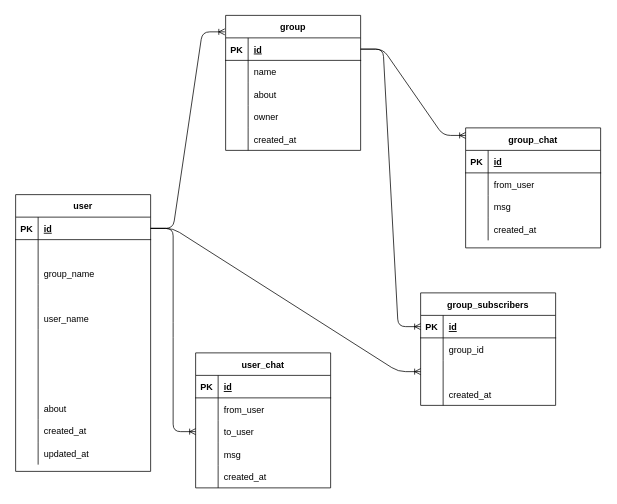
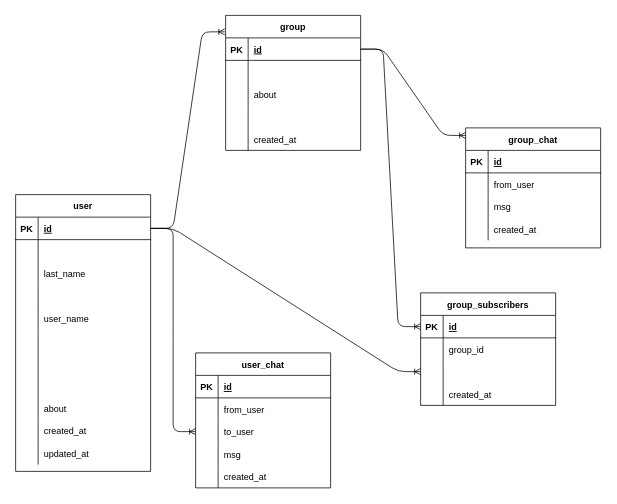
(304, 72) -> none
(304, 117) -> none
(69, 274) -> (65, 274)
